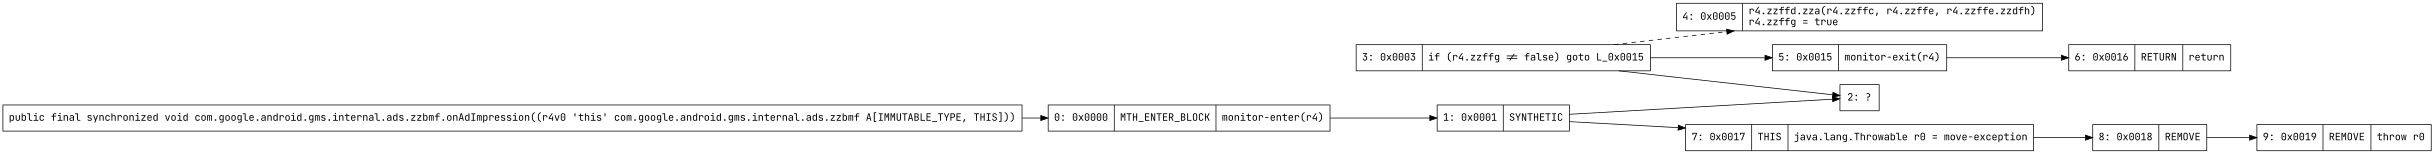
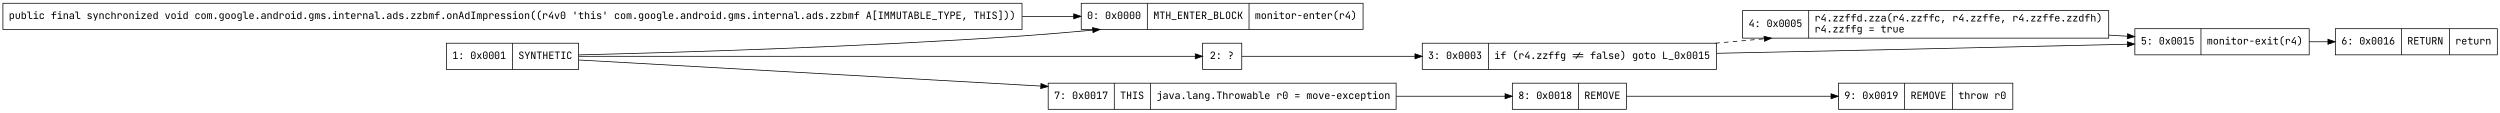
none -> (2118, 36)
(1726, 83) -> (1328, 56)
(1380, 118) -> (836, 46)
